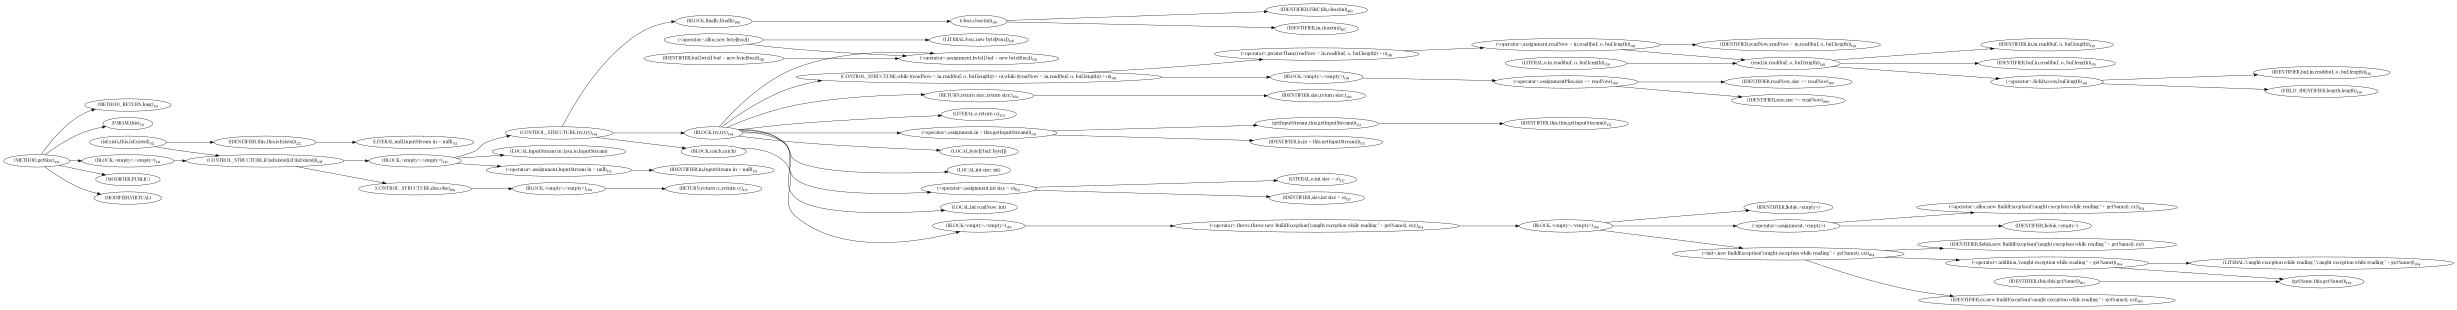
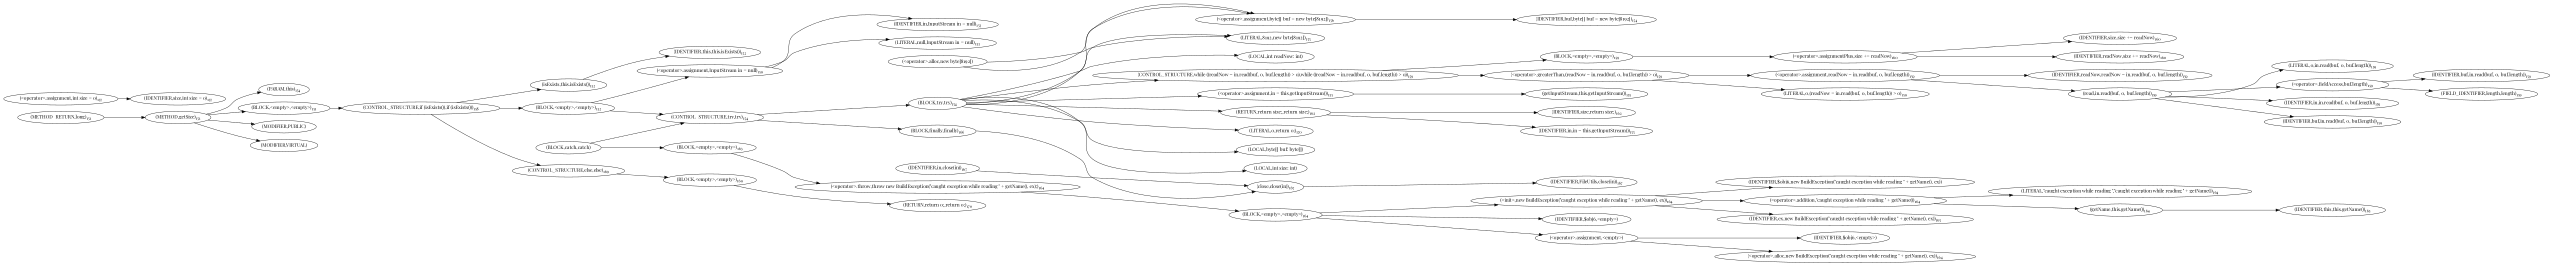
(1350, 9) -> (1620, 182)
(1139, 25) -> (1110, 179)
(1012, 39) -> (1308, 38)
(762, 58) -> (1635, 19)
(842, 59) -> (1434, 20)
(1680, 63) -> (2225, 92)
(1823, 63) -> (2154, 94)
none -> (1845, 94)
(1826, 100) -> (2158, 38)
(142, 123) -> (298, 89)
(1359, 123) -> (1629, 94)
(1566, 124) -> none
(63, 128) -> (123, 117)
(1151, 138) -> (1429, 120)
(299, 142) -> (744, 52)
(334, 142) -> (823, 45)
(639, 143) -> (636, 133)
(185, 151) -> (497, 96)
(559, 152) -> none
(609, 170) -> (760, 70)
(1317, 179) -> none
(745, 188) -> (969, 205)
(817, 188) -> (1089, 51)
(1018, 188) -> (100, 98)
(2349, 281) -> (2147, 210)
(2188, 282) -> (2219, 210)
